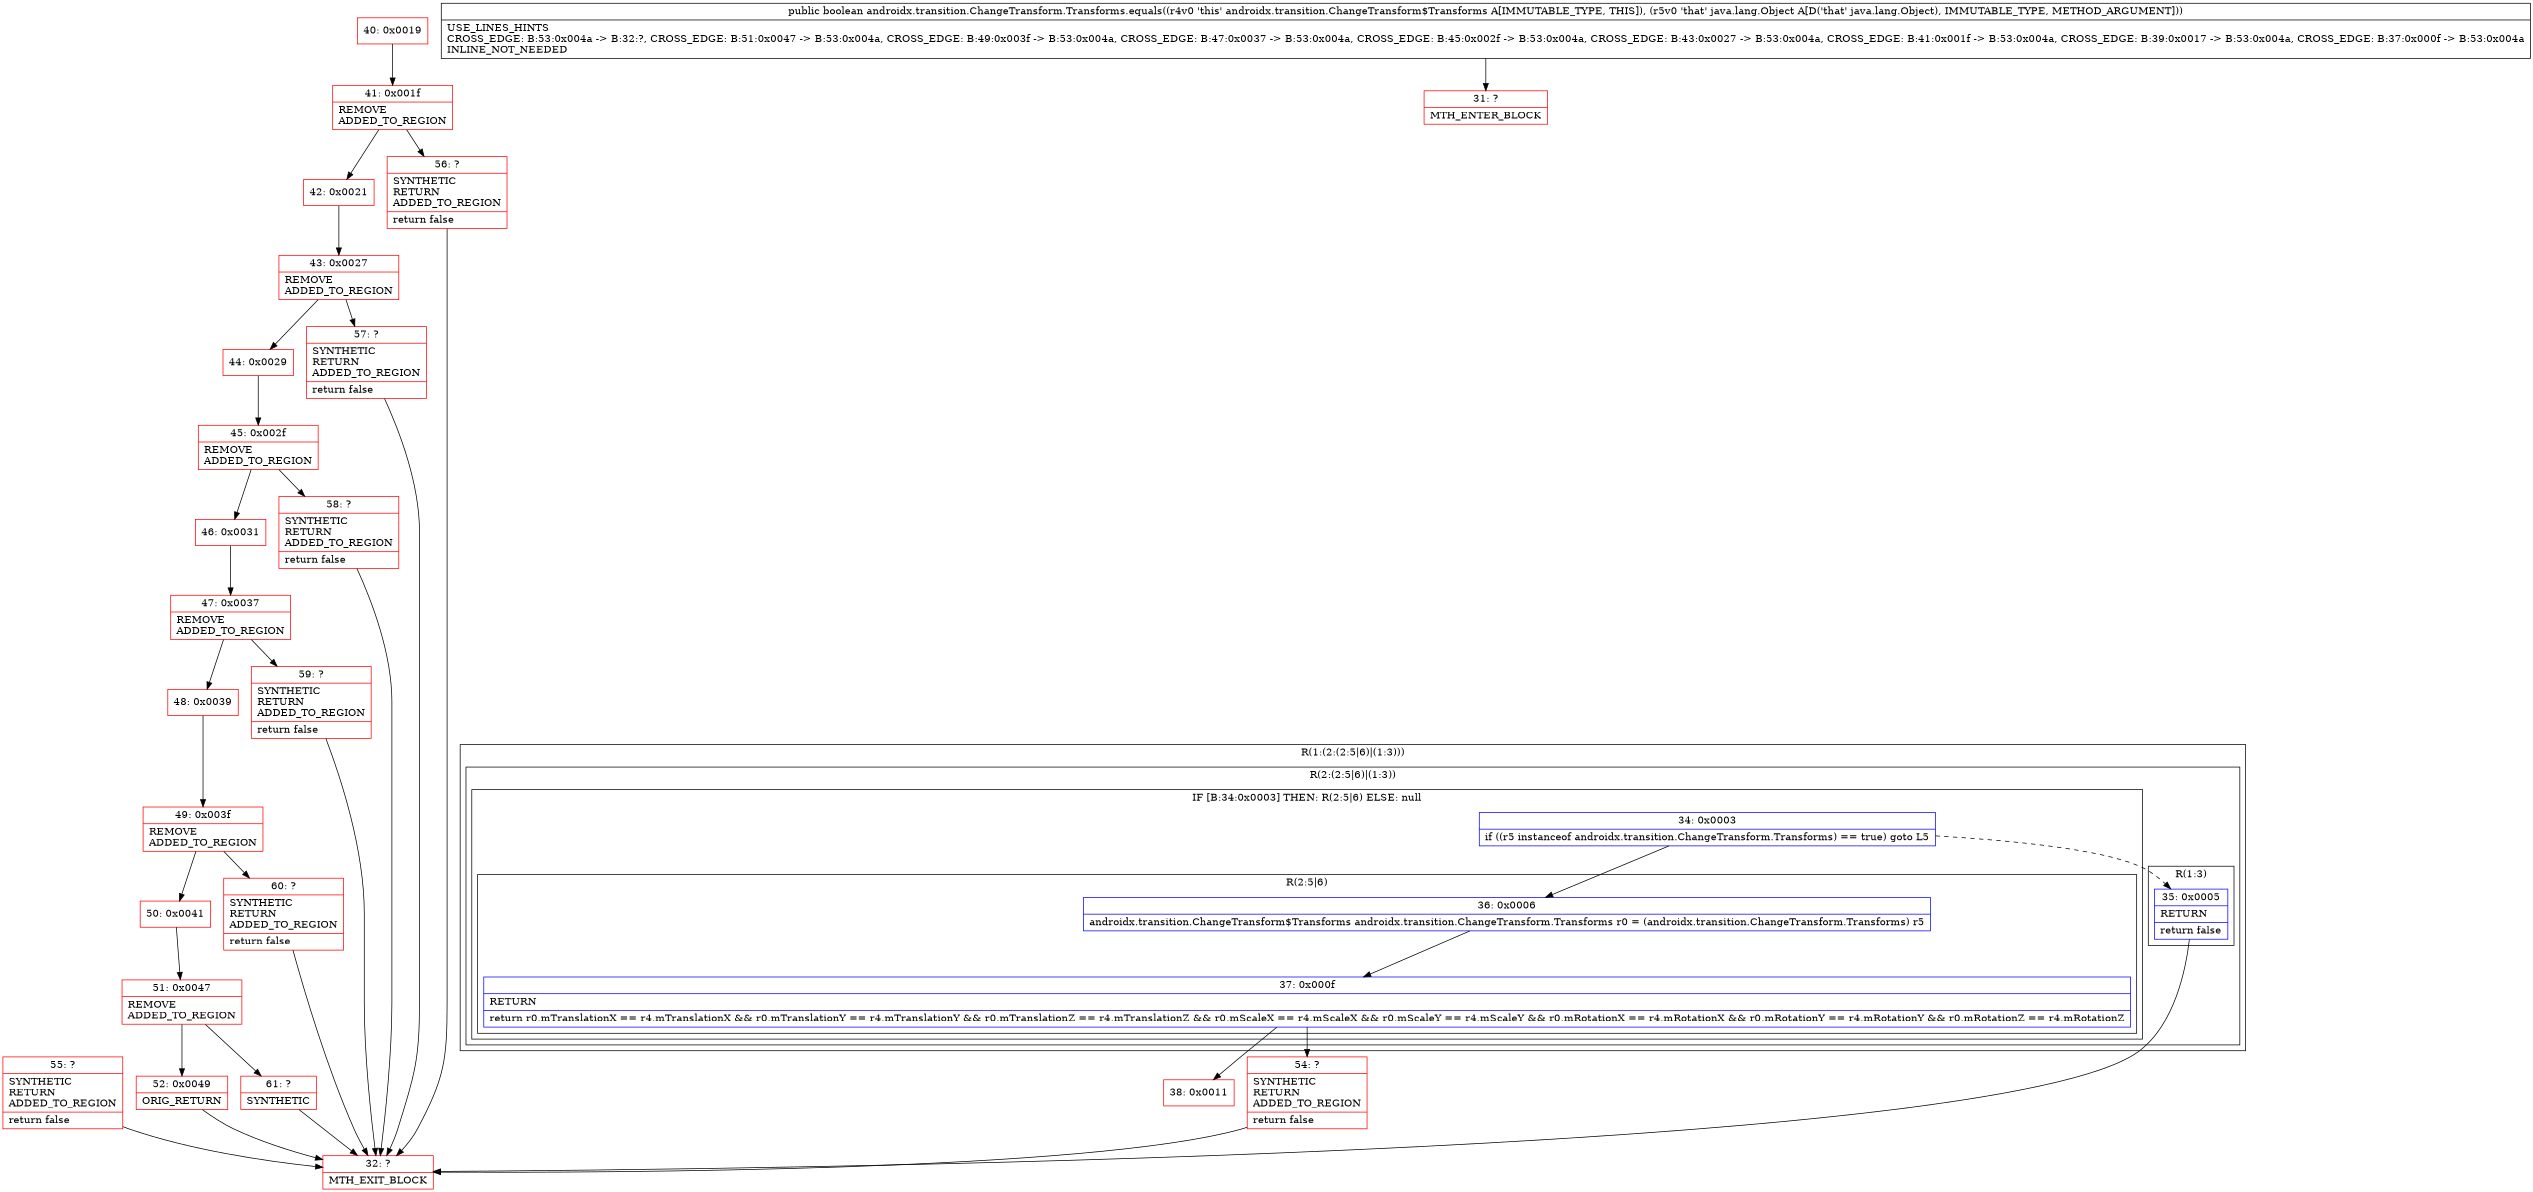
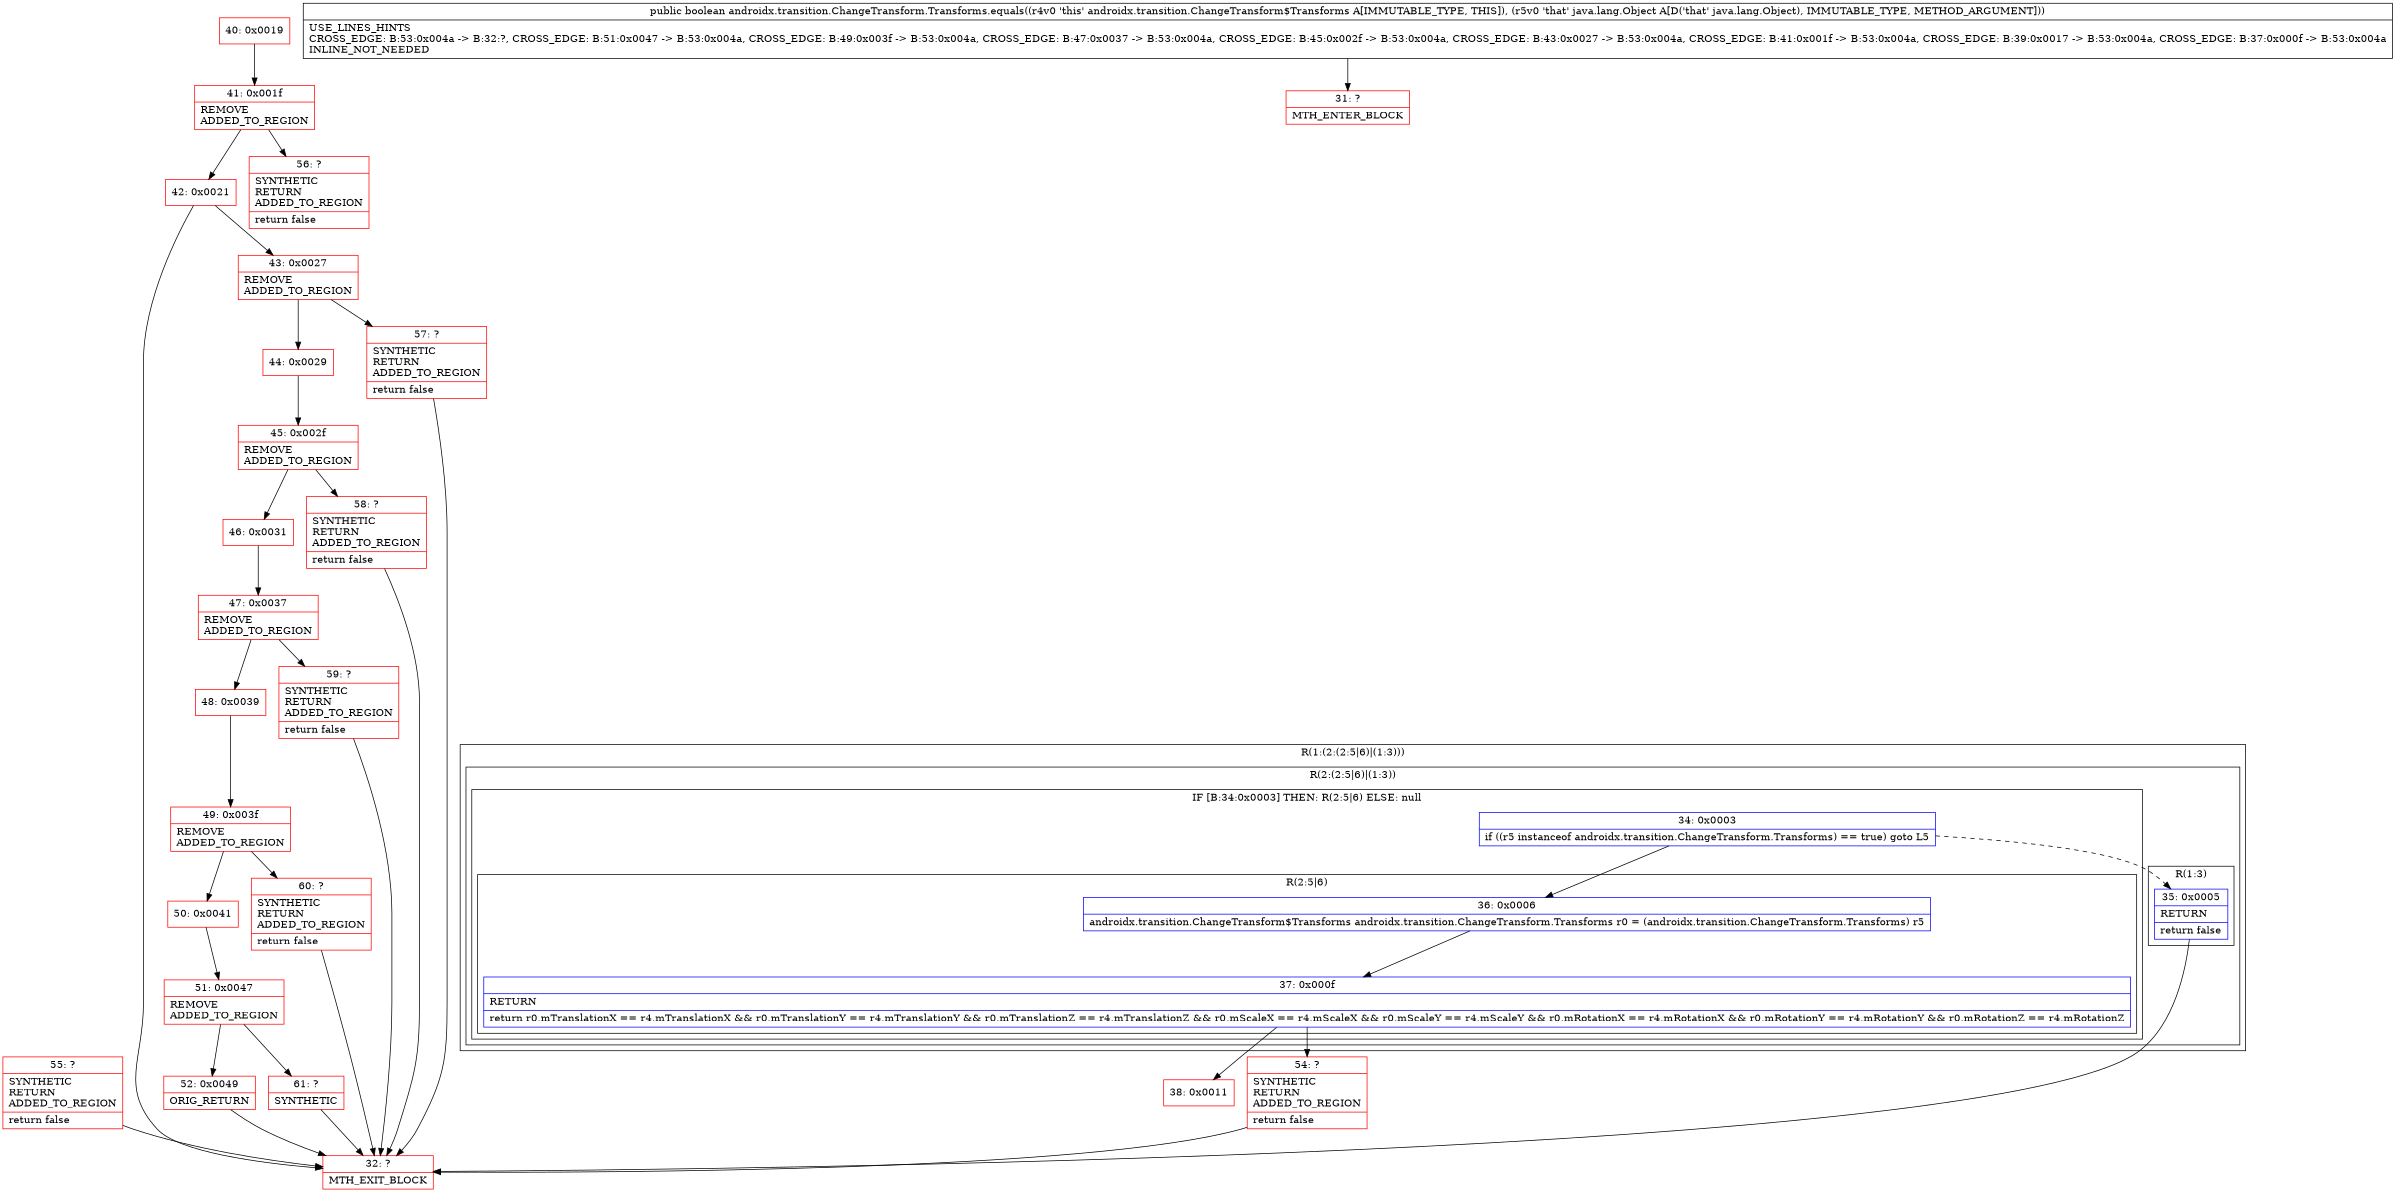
(447, 695) -> (143, 748)
